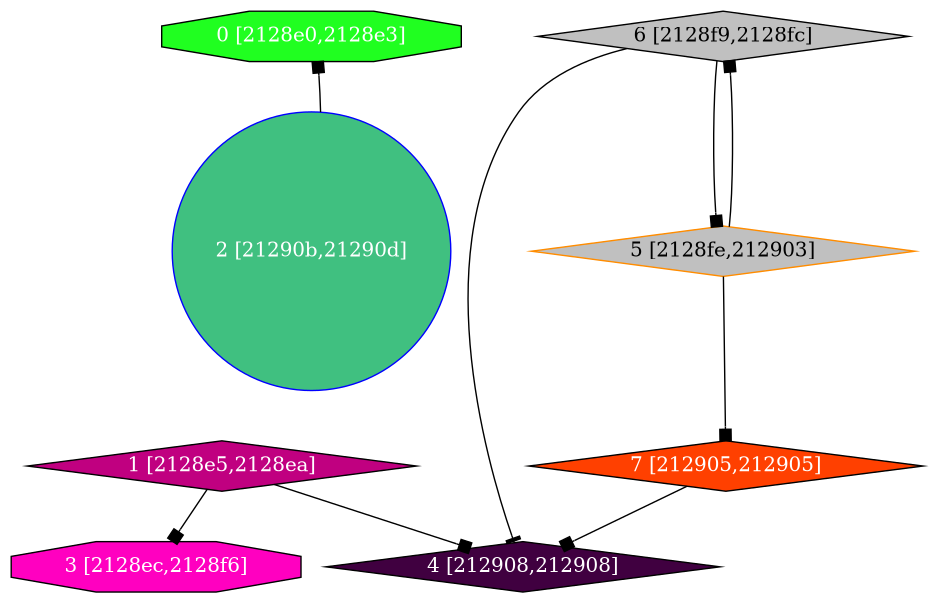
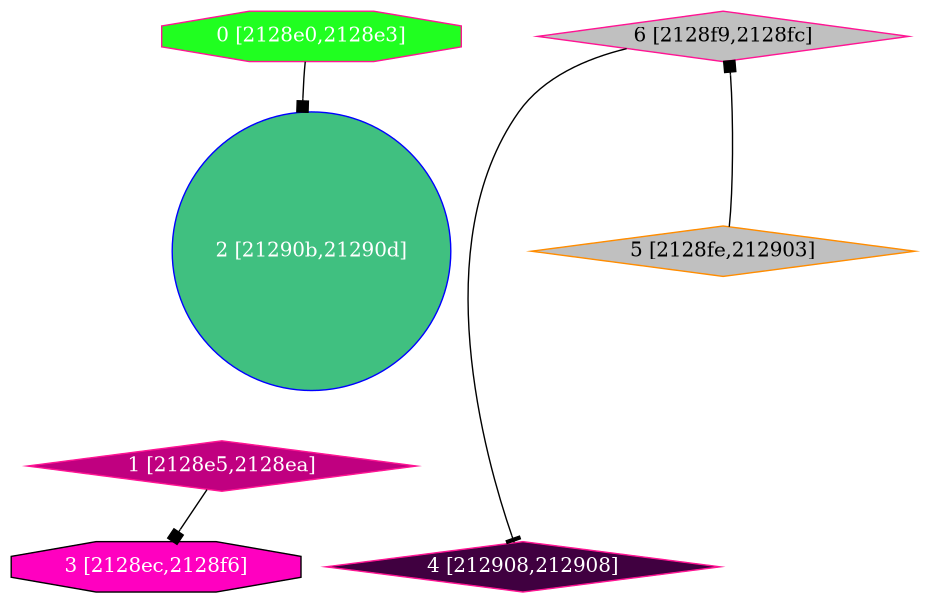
(312, 36) -> (312, 36)
(723, 36) -> (723, 36)
(320, 94) -> (304, 80)
(714, 137) -> none
(222, 466) -> (222, 466)
(726, 466) -> none
(365, 514) -> none
(523, 567) -> (523, 567)
